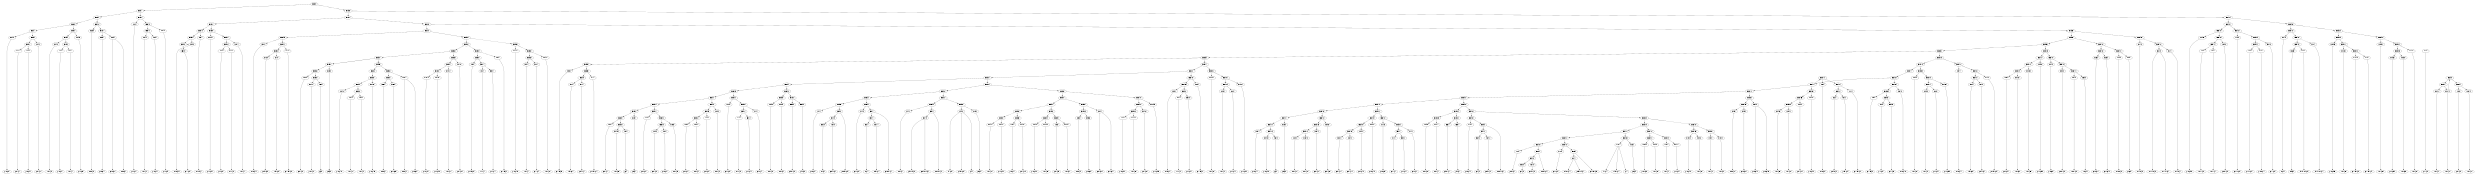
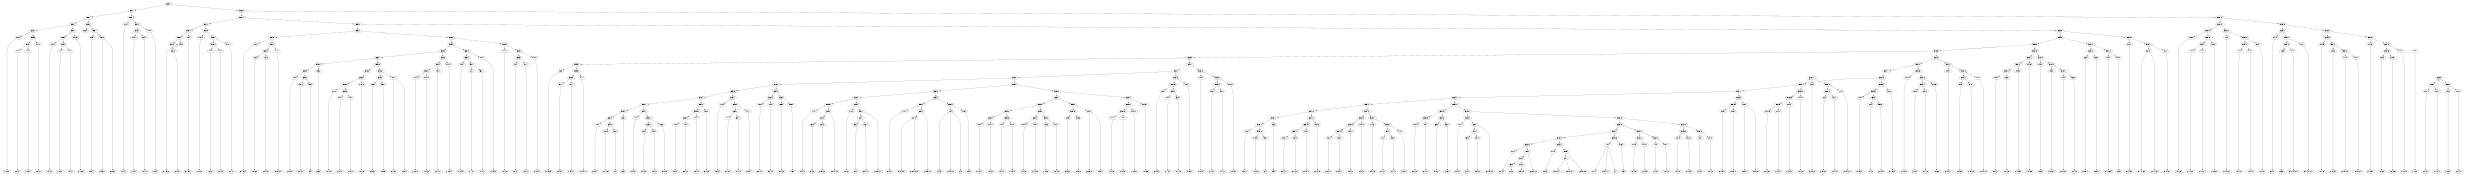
(91, 172) -> none
